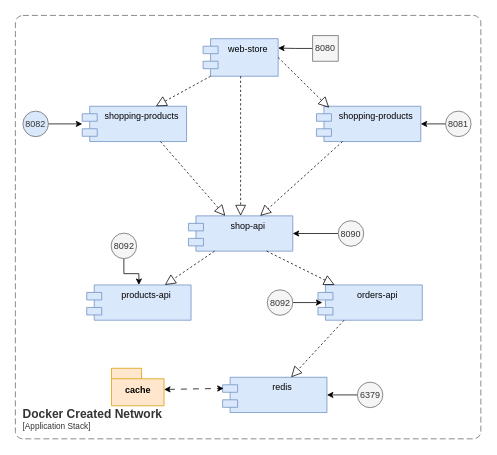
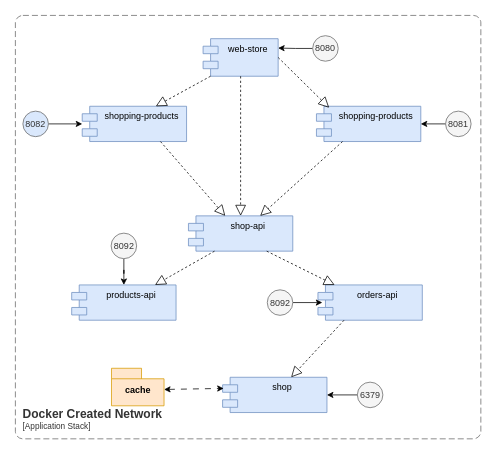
(325, 48) -> (325, 48)
(318, 233) -> none
(351, 233) -> none
(139, 302) -> (124, 302)
(282, 387) -> (282, 387)
